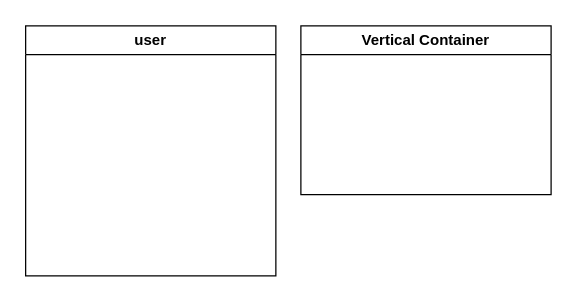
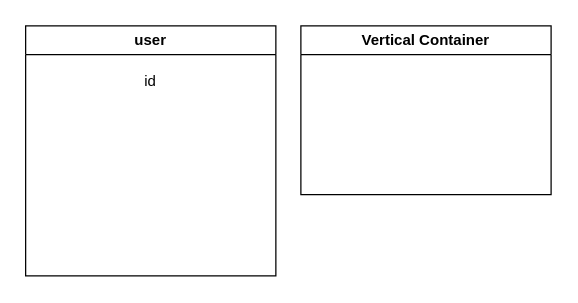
none -> (151, 82)
